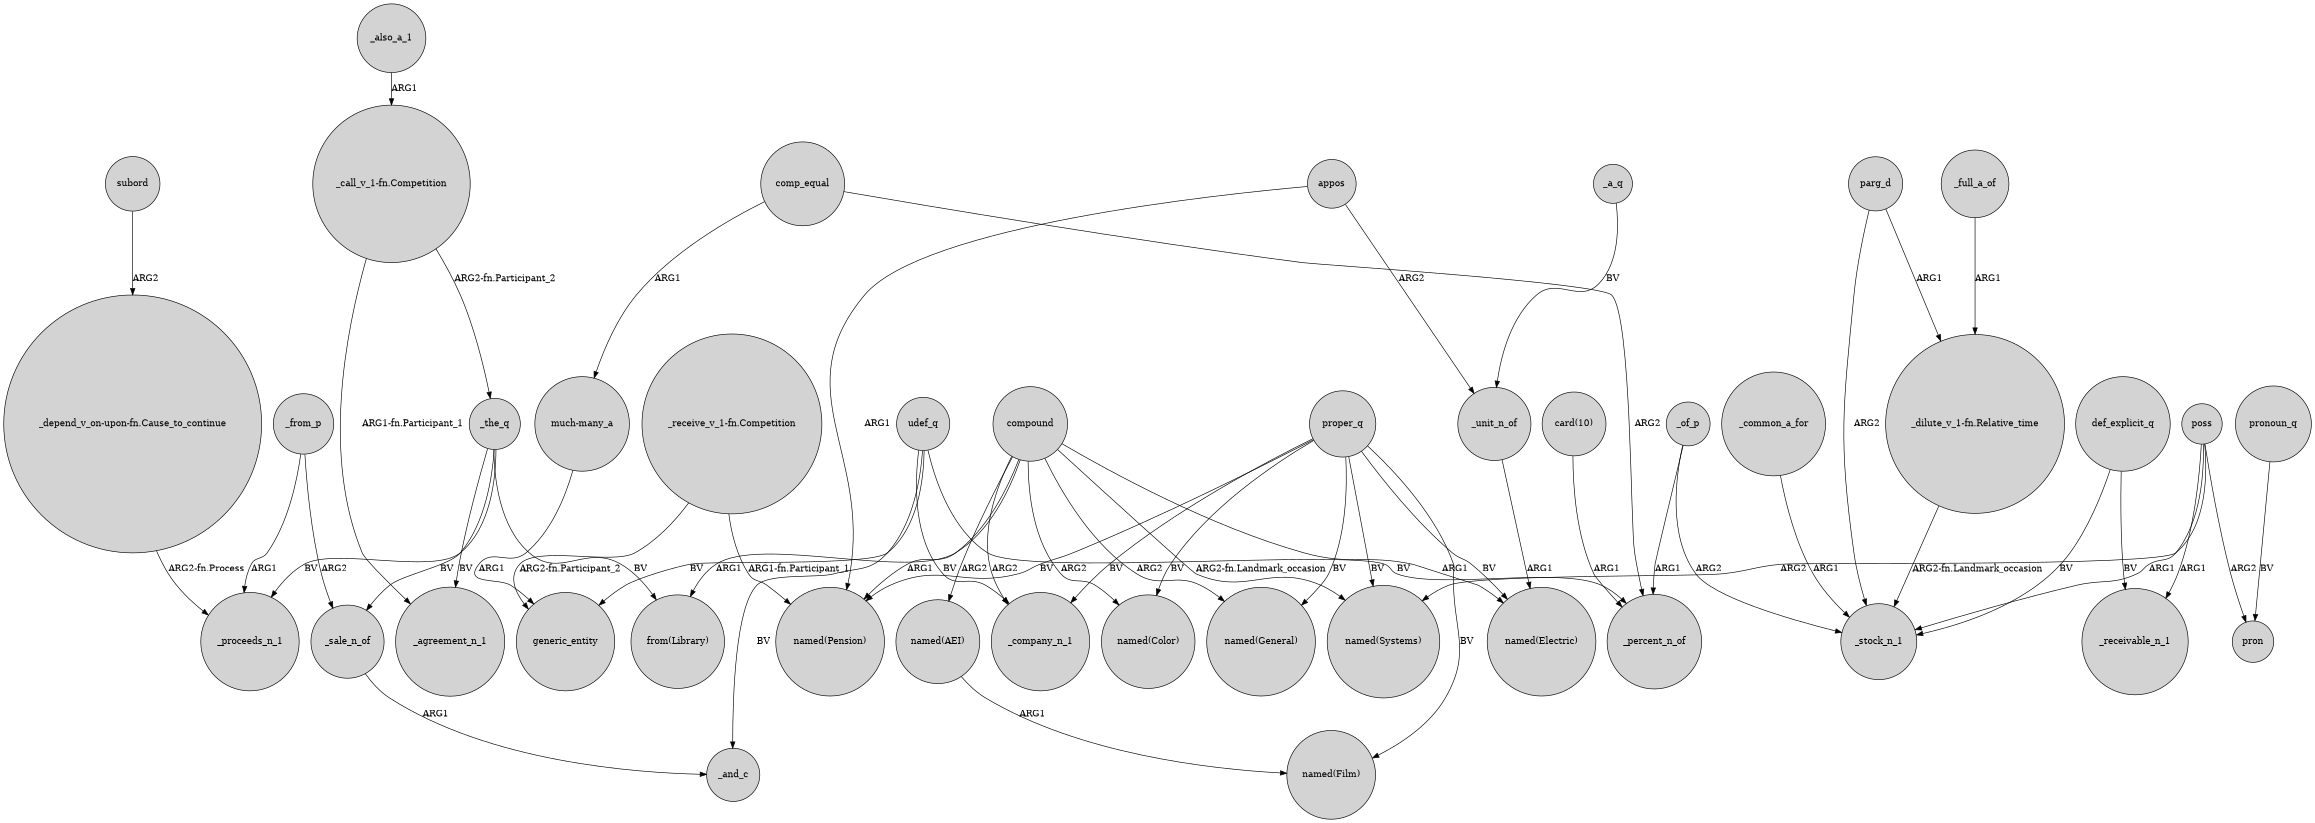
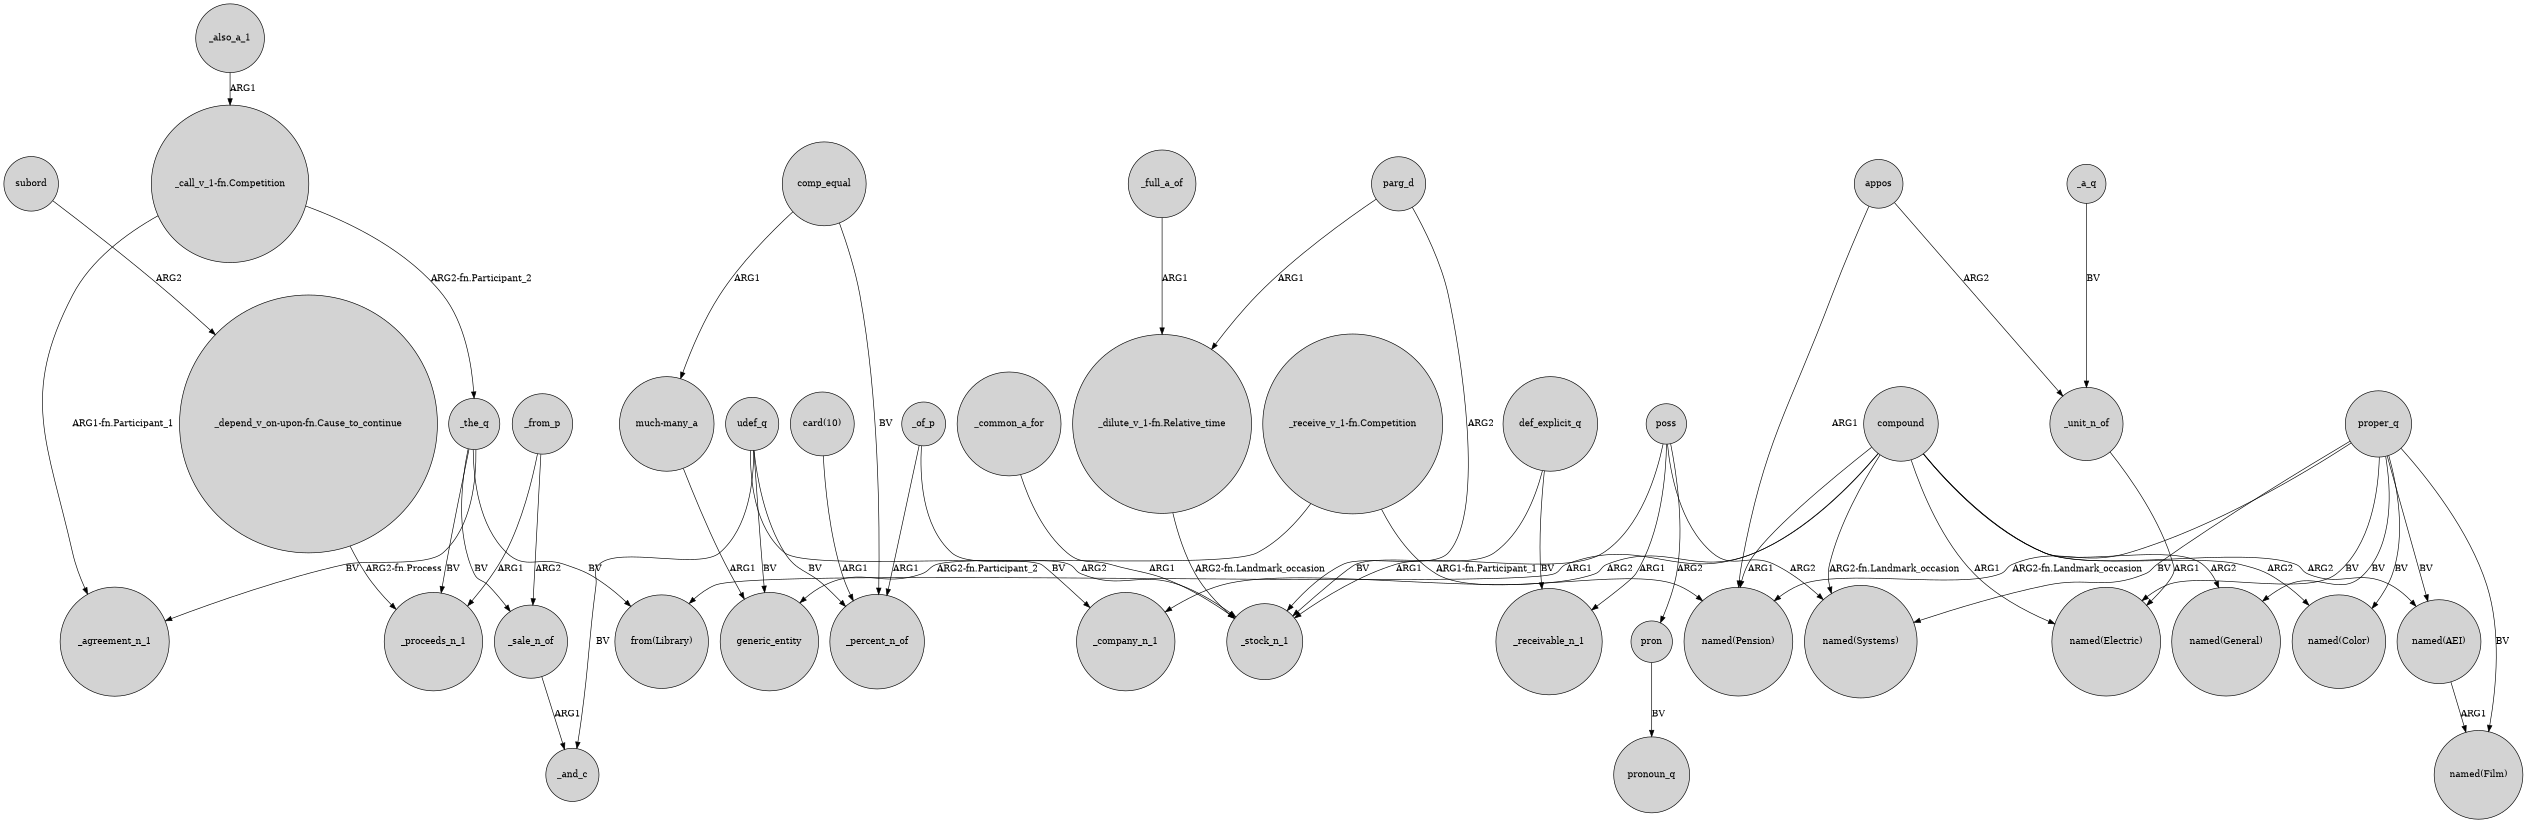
(1648, 424) -> (886, 424)
(1193, 505) -> (2407, 525)
(2263, 538) -> (1652, 696)
(1047, 569) -> (2078, 569)
